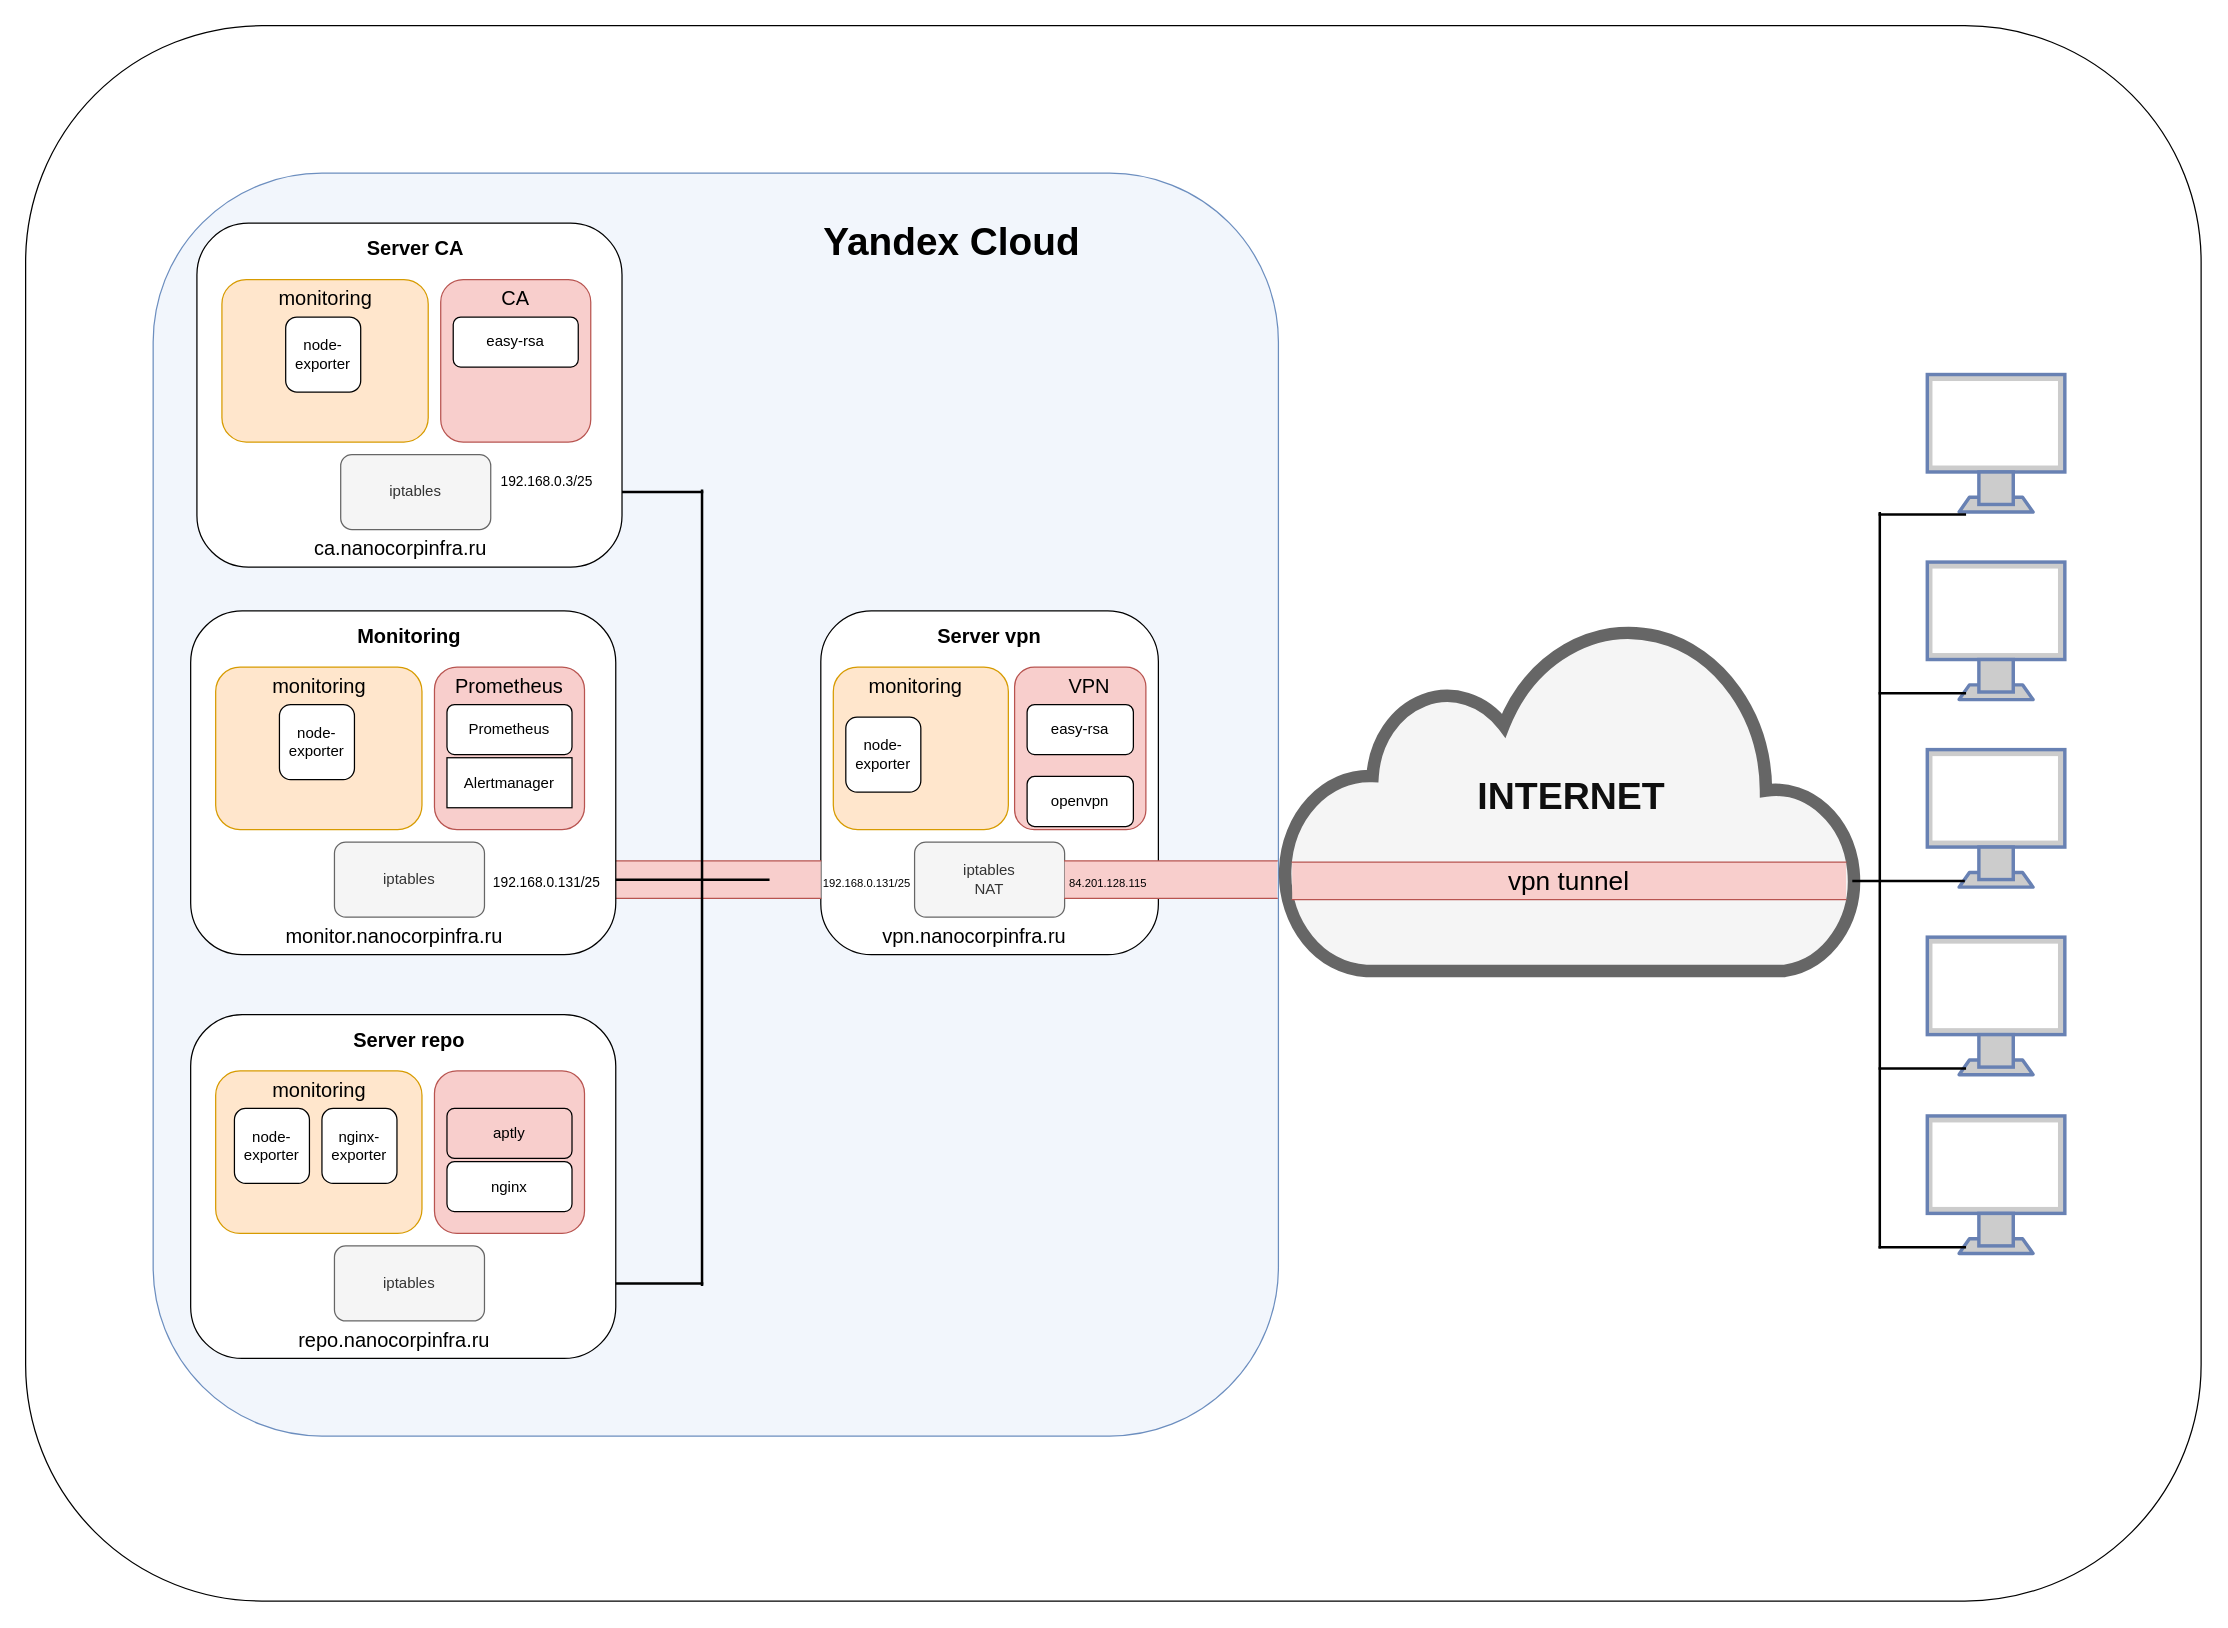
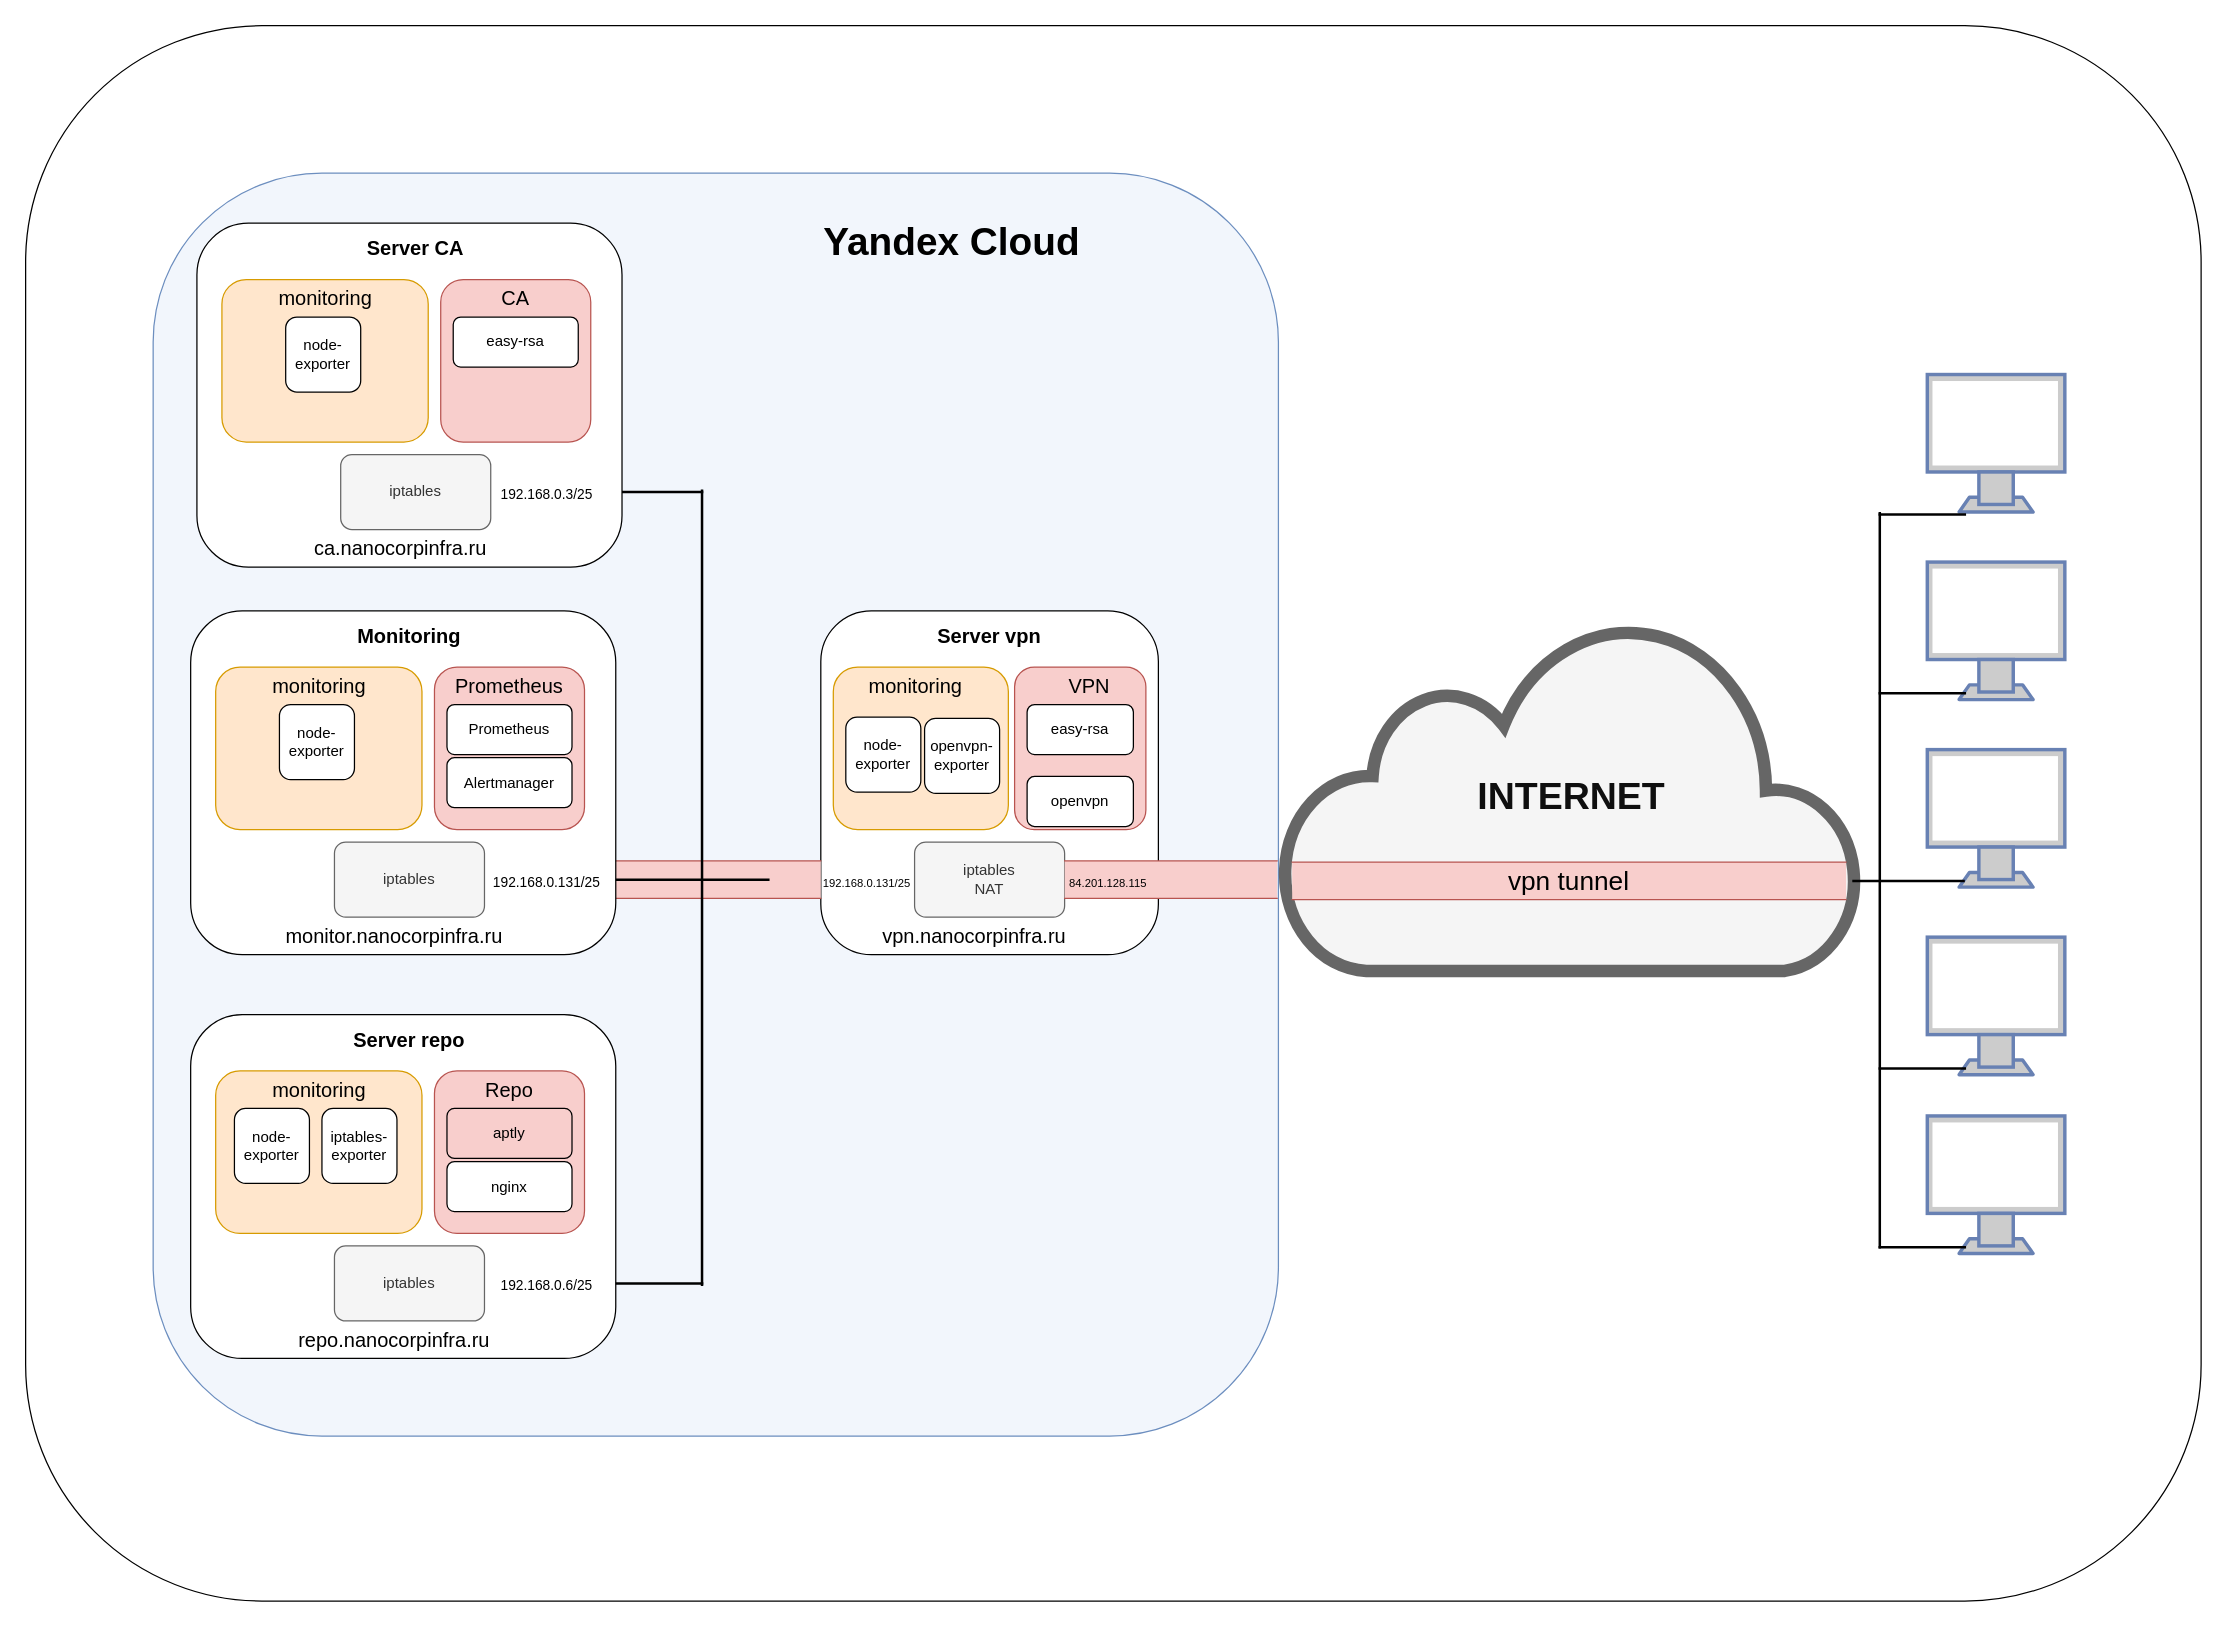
(547, 479) -> (547, 492)
none -> (962, 756)
(509, 783) -> (509, 783)
none -> (509, 1089)
(359, 1146) -> (359, 1146)
none -> (547, 1283)
